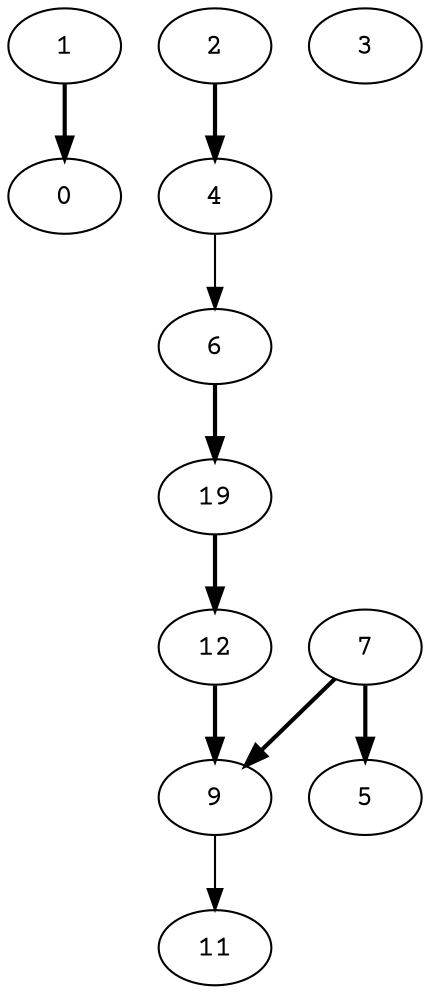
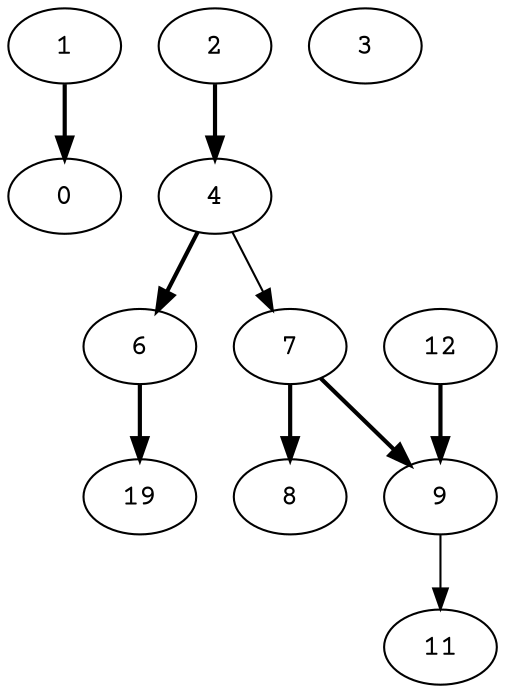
(215, 261) -> (182, 262)
none -> (248, 262)
(215, 562) -> none
(365, 797) -> (290, 497)
